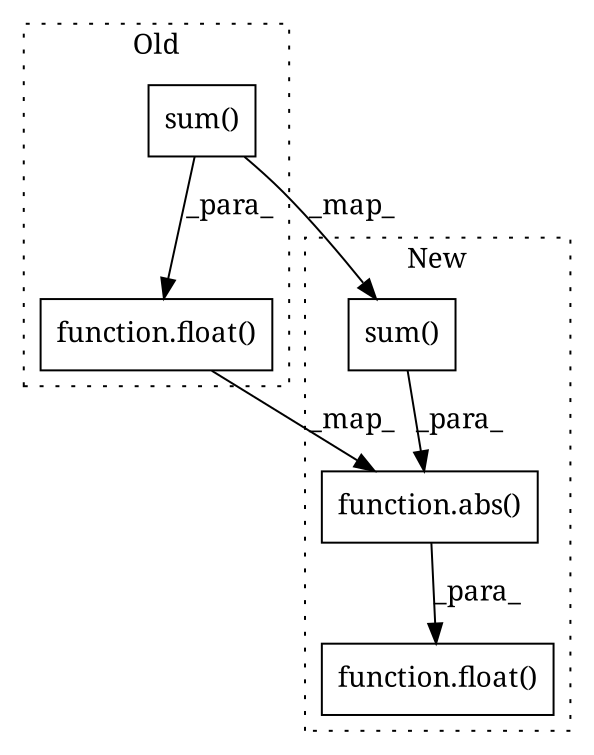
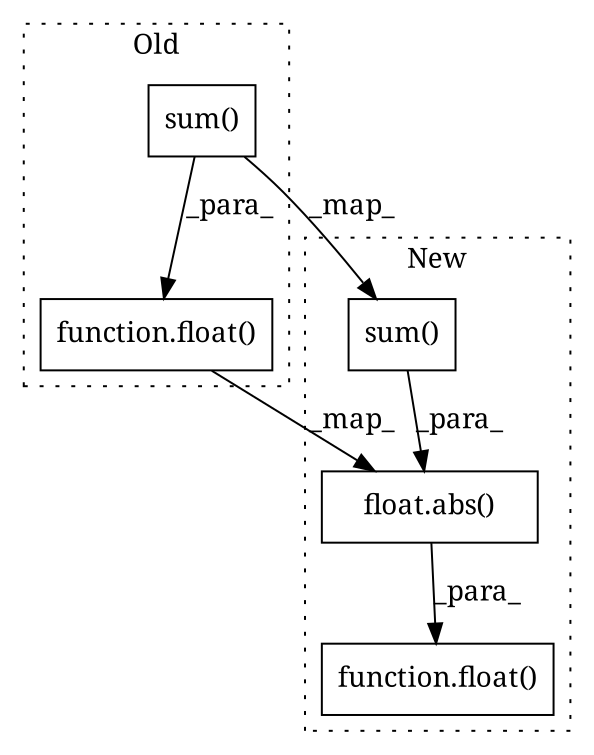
(430, 507) -> (430, 507)
